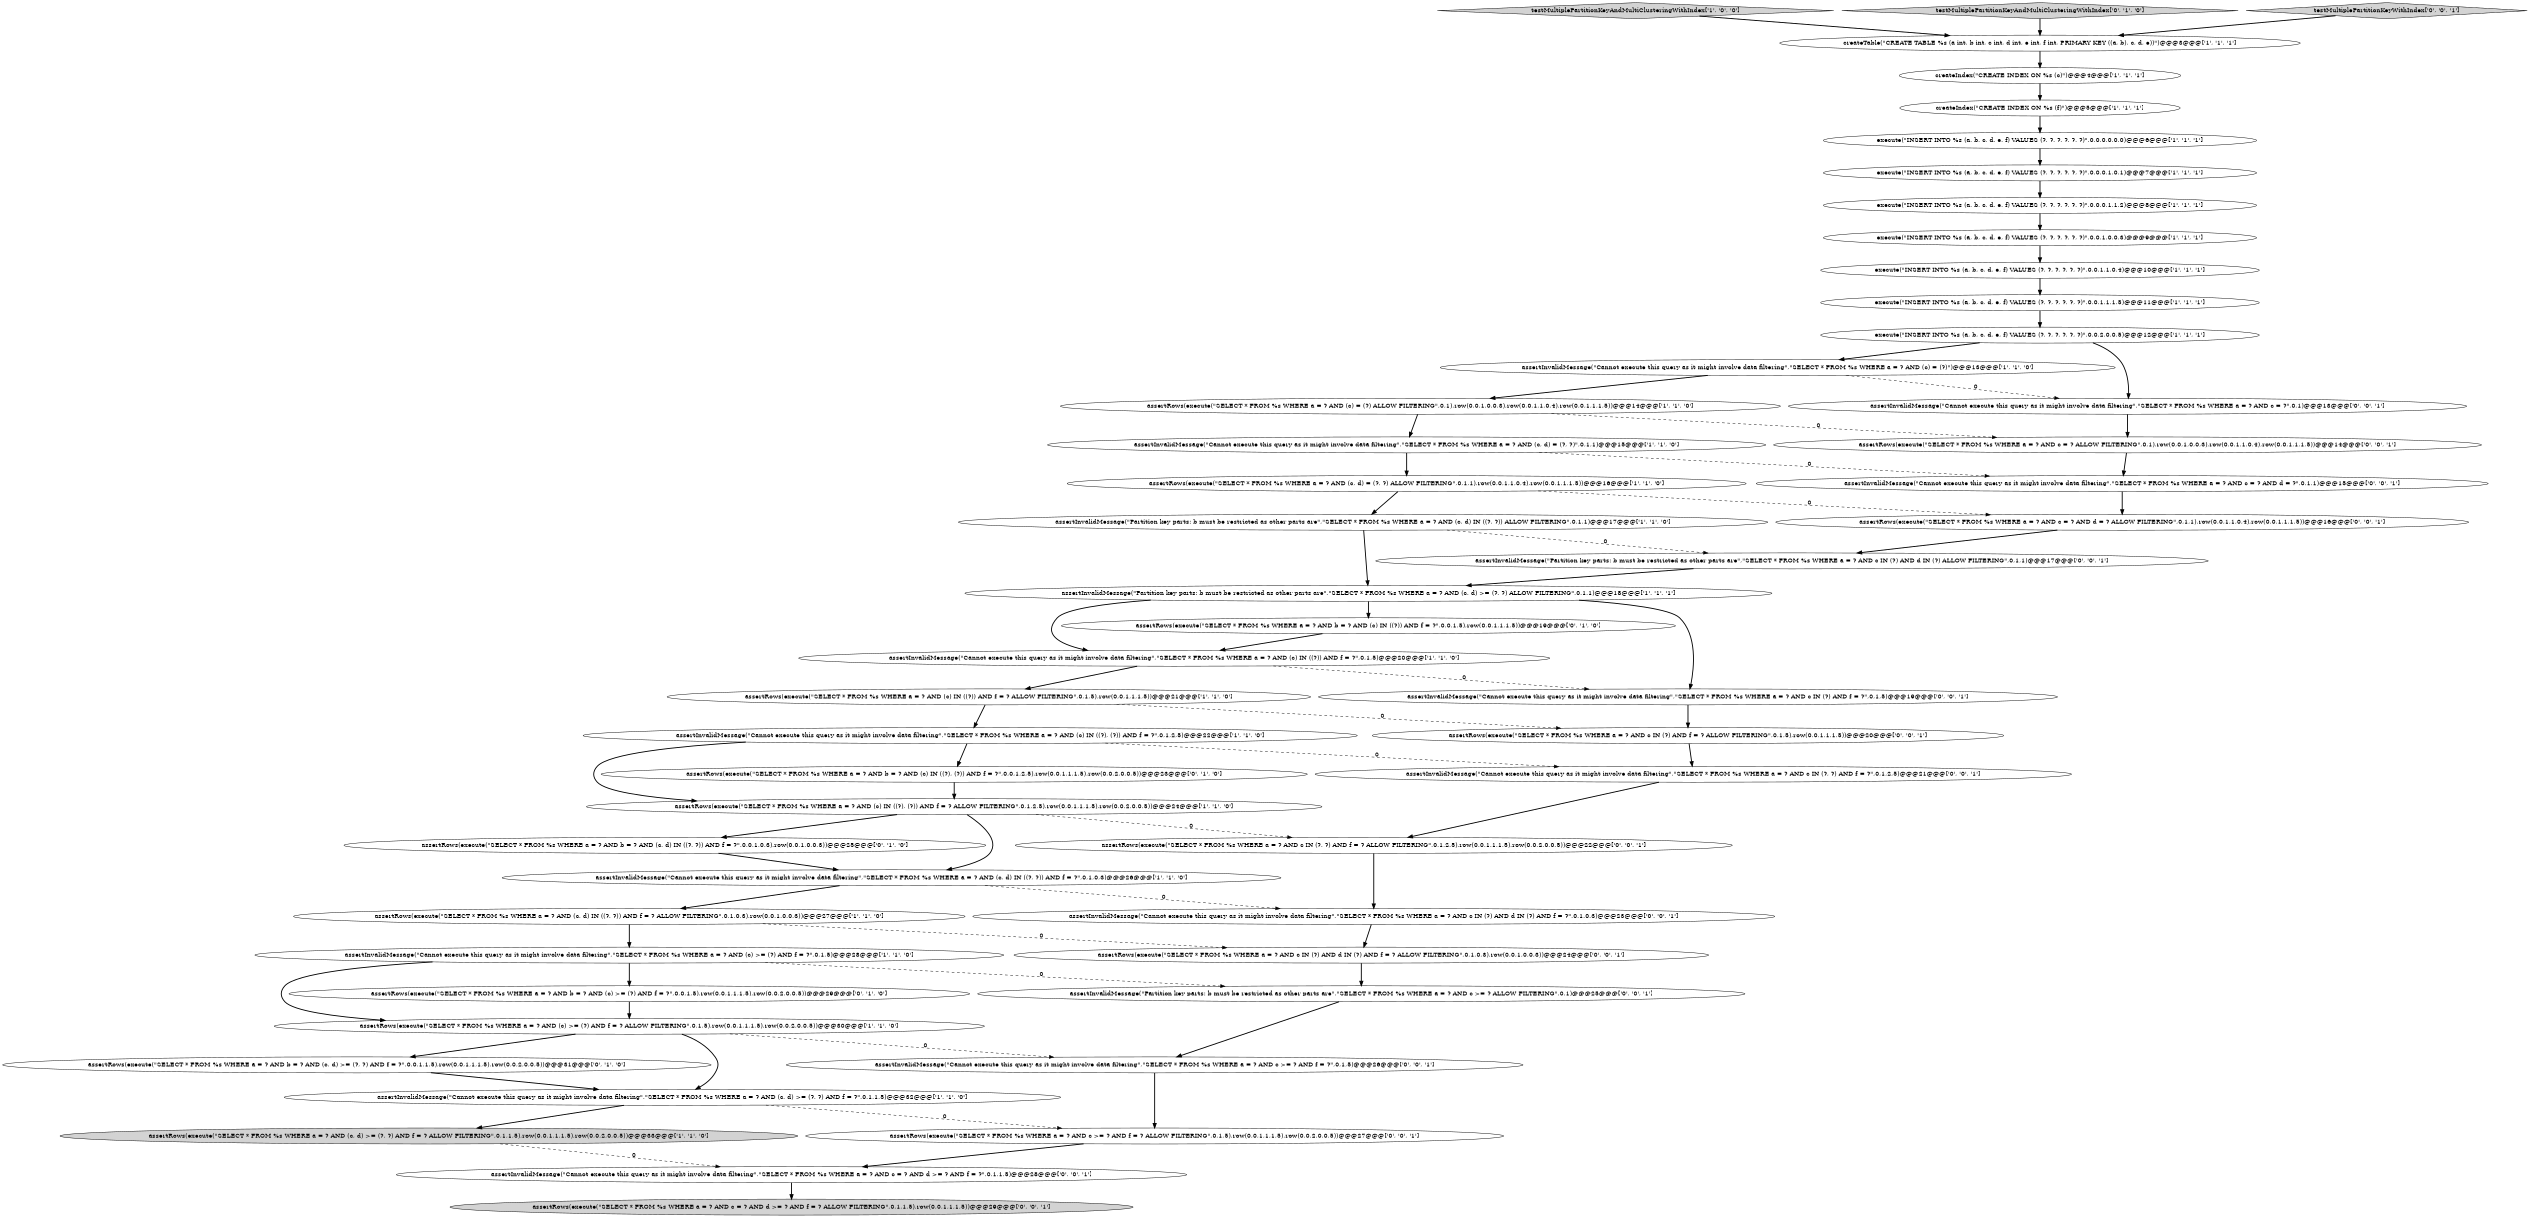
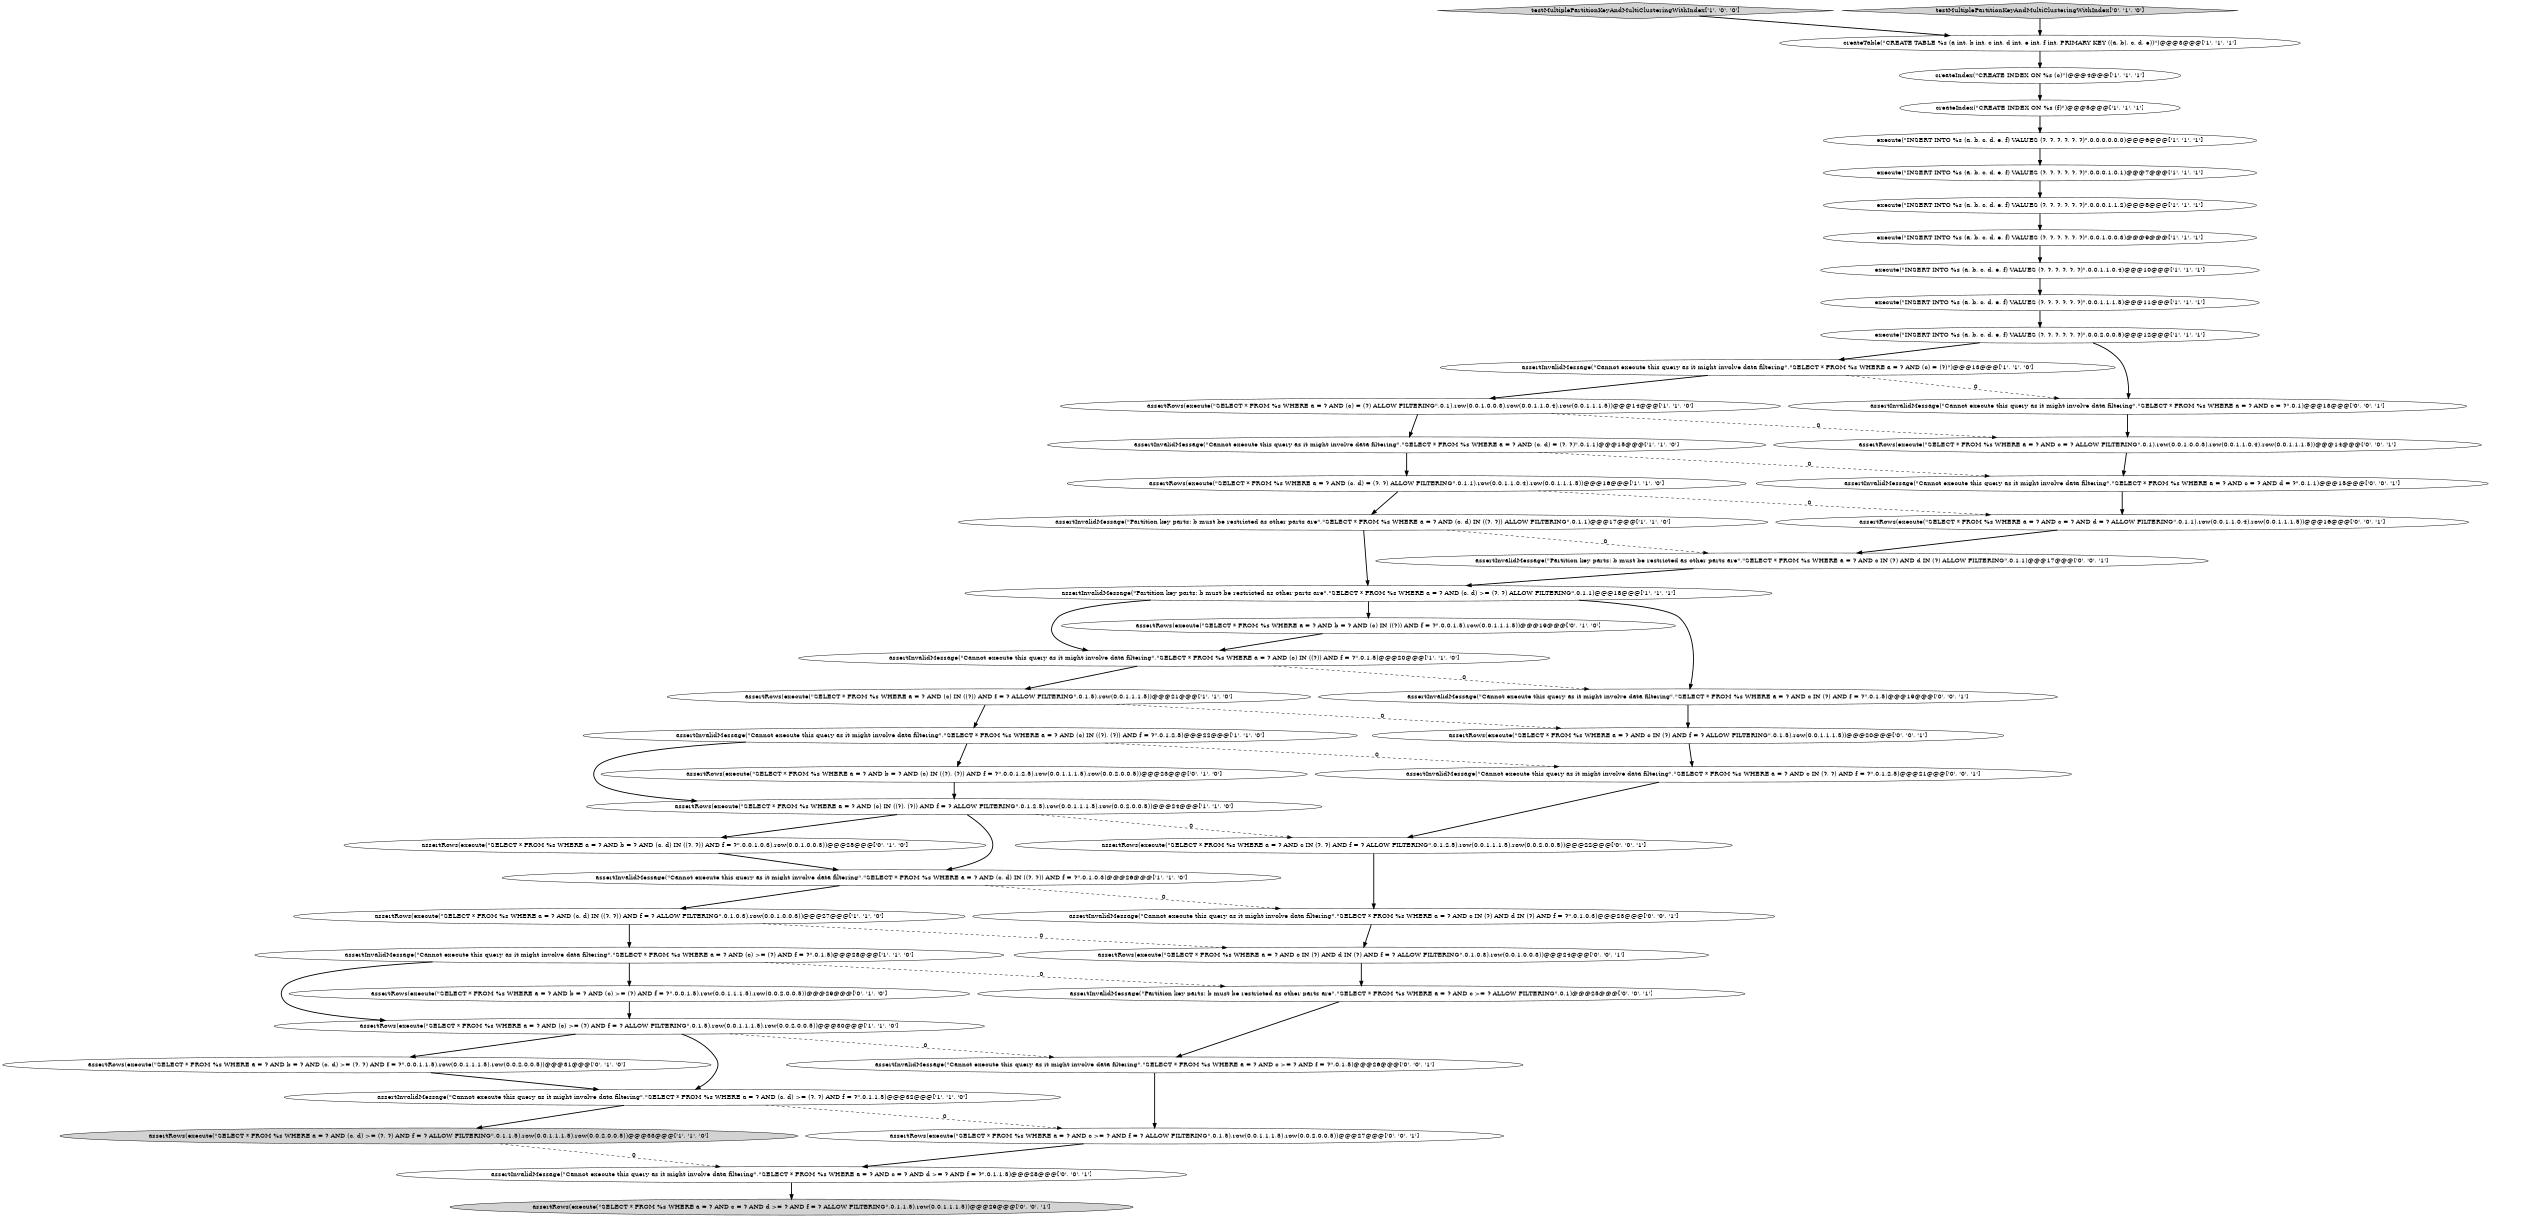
(2387, 11) -> none
